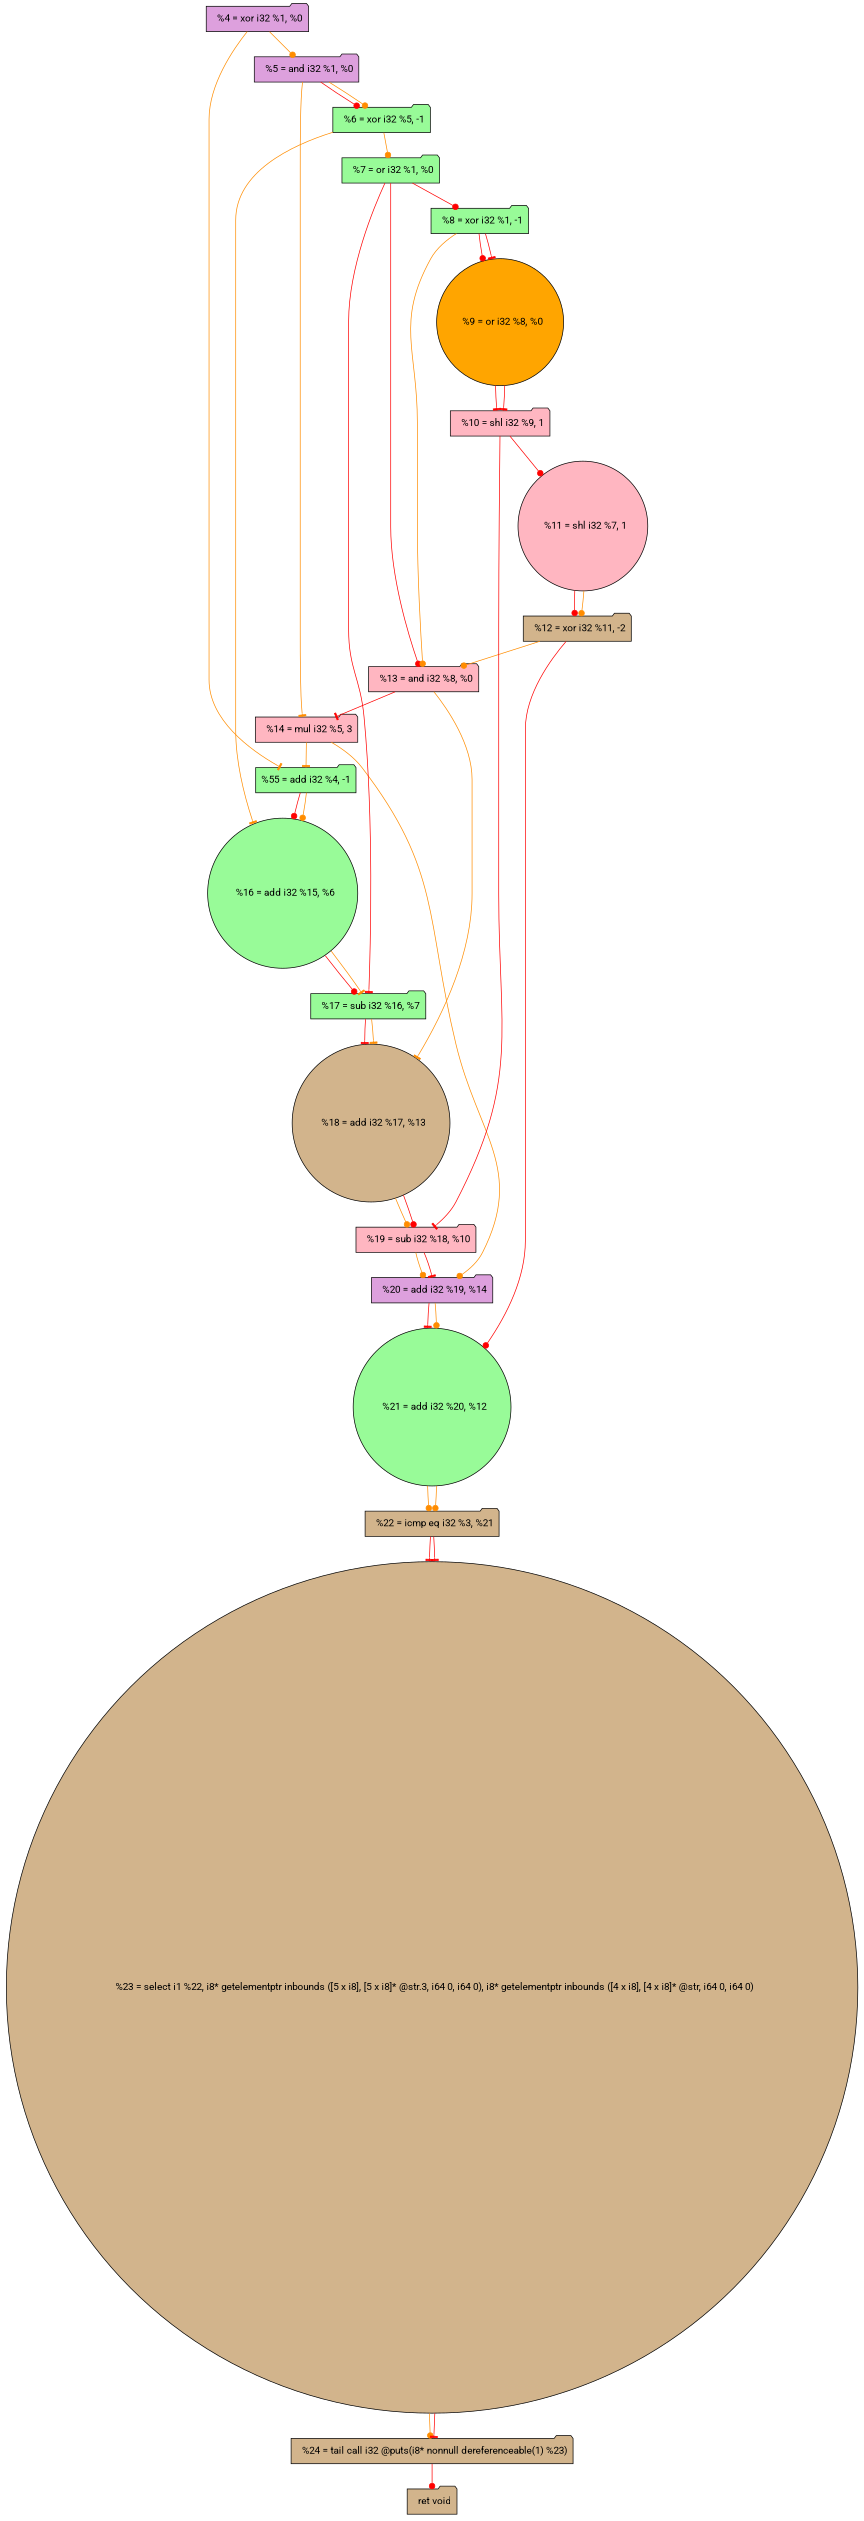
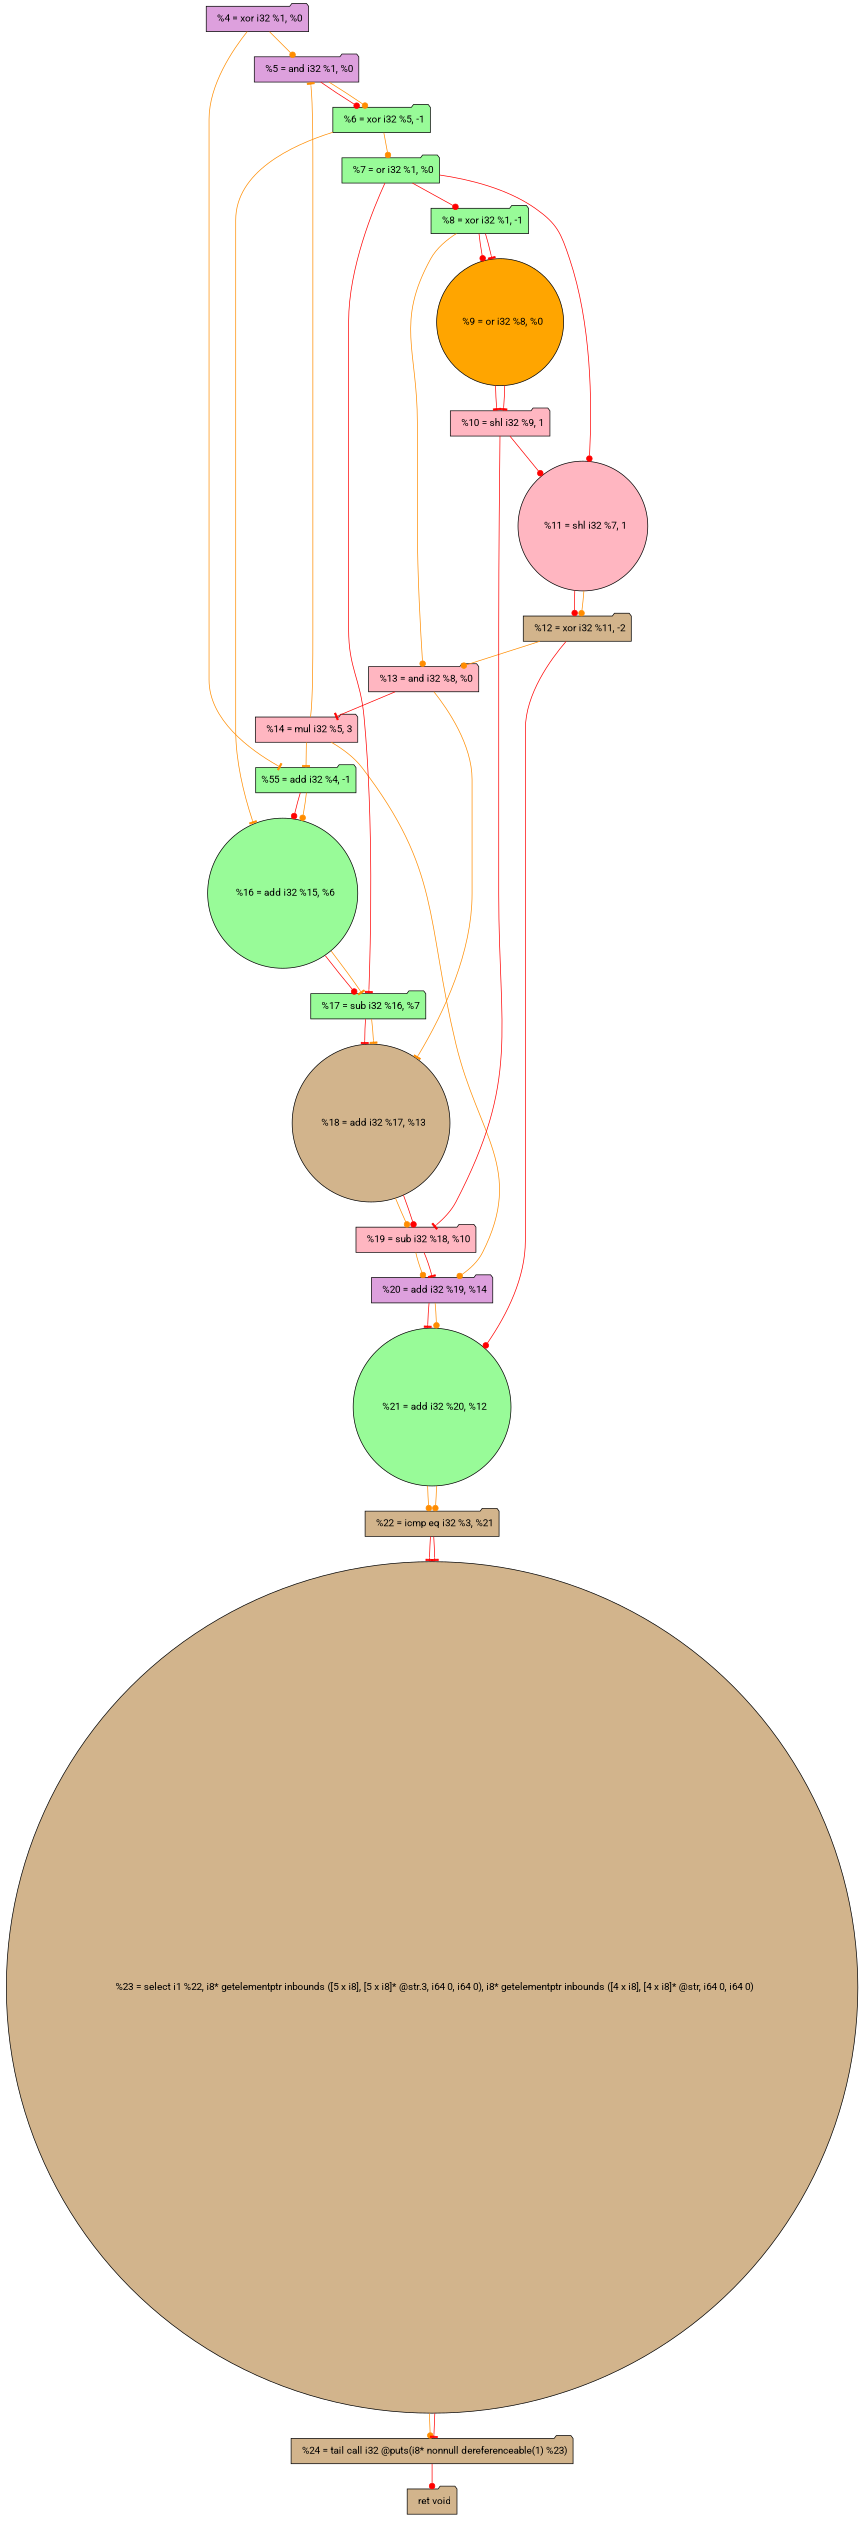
(300, 398) -> (313, 401)
(391, 424) -> (574, 275)
